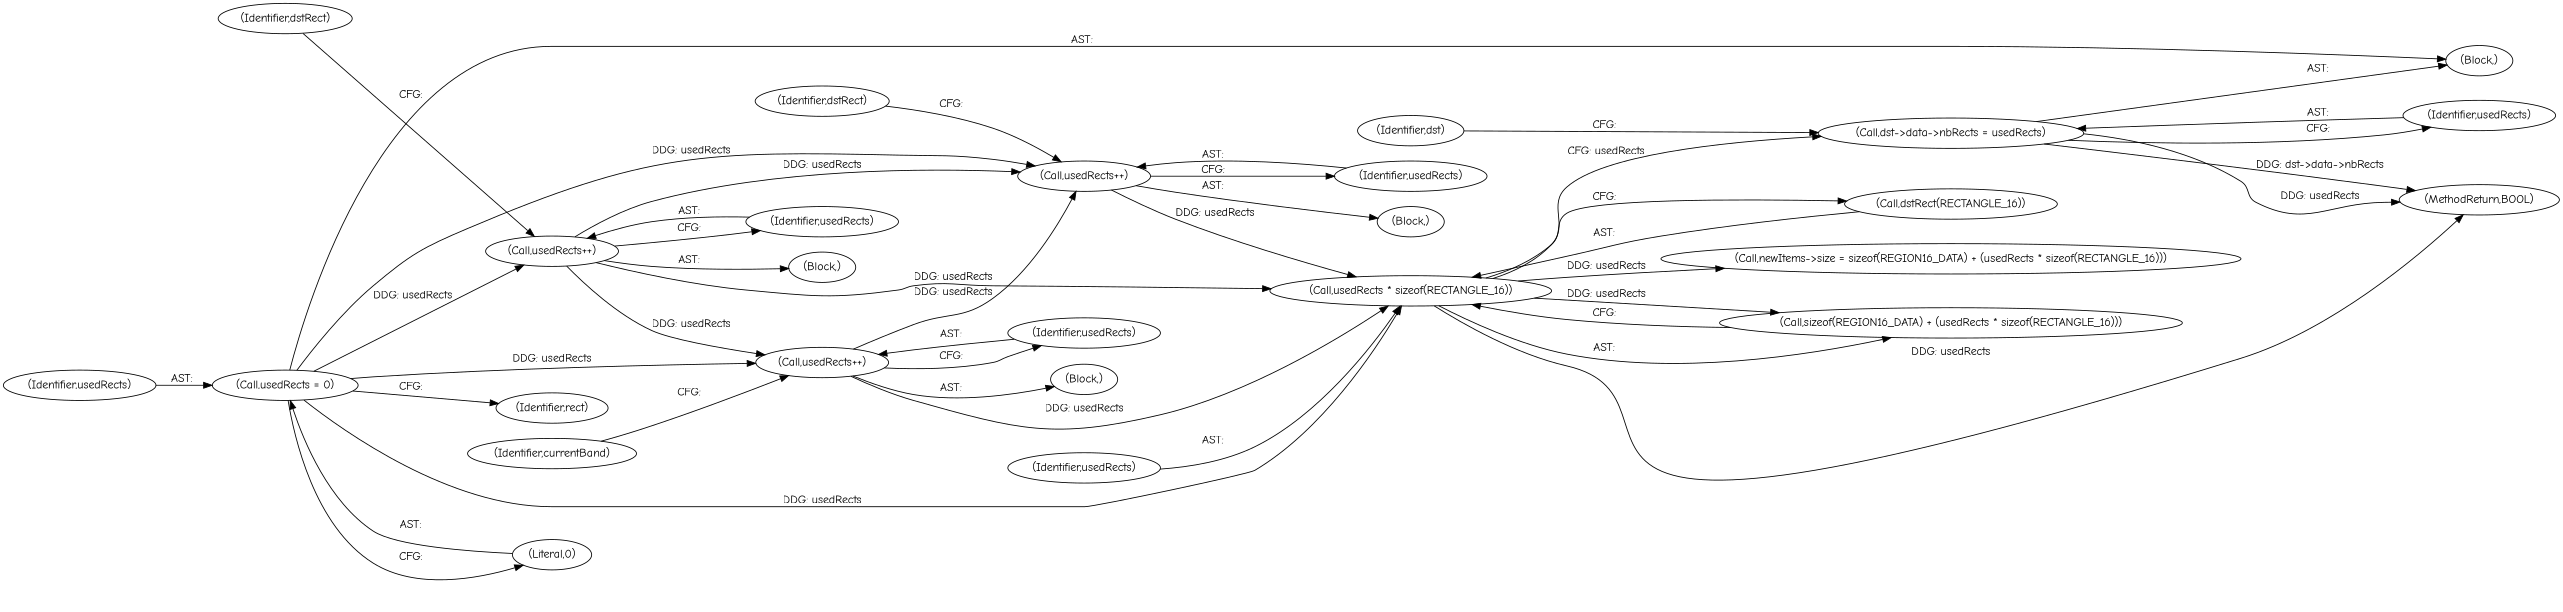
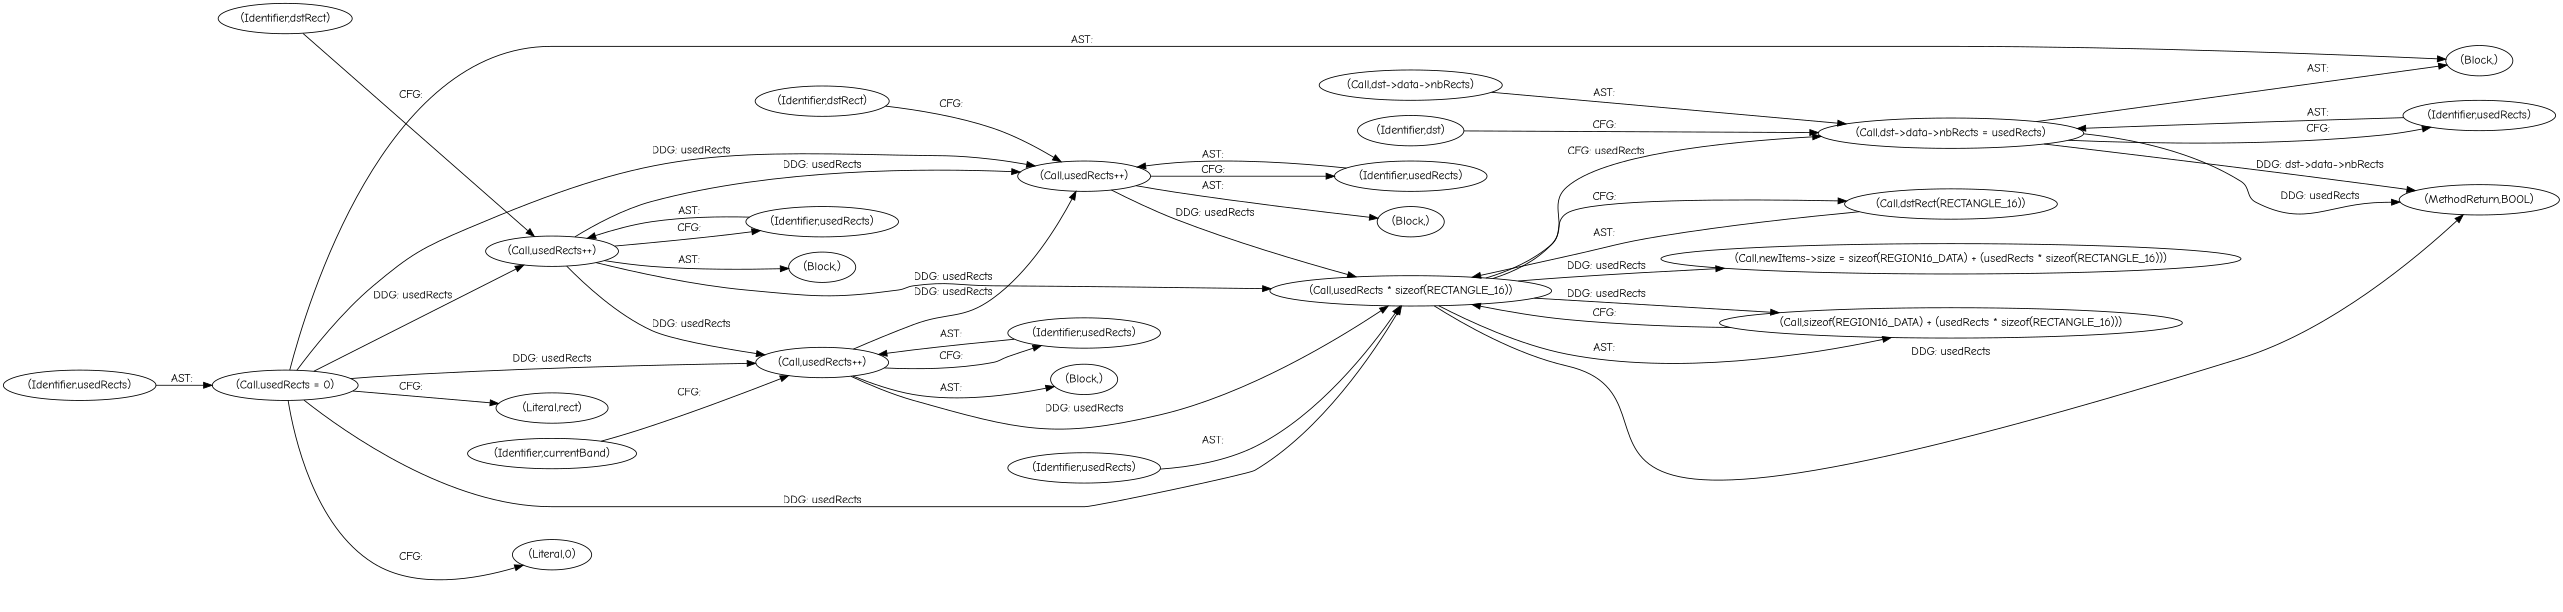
none -> (1411, 85)
(552, 408) -> (552, 408)
(370, 529) -> none
